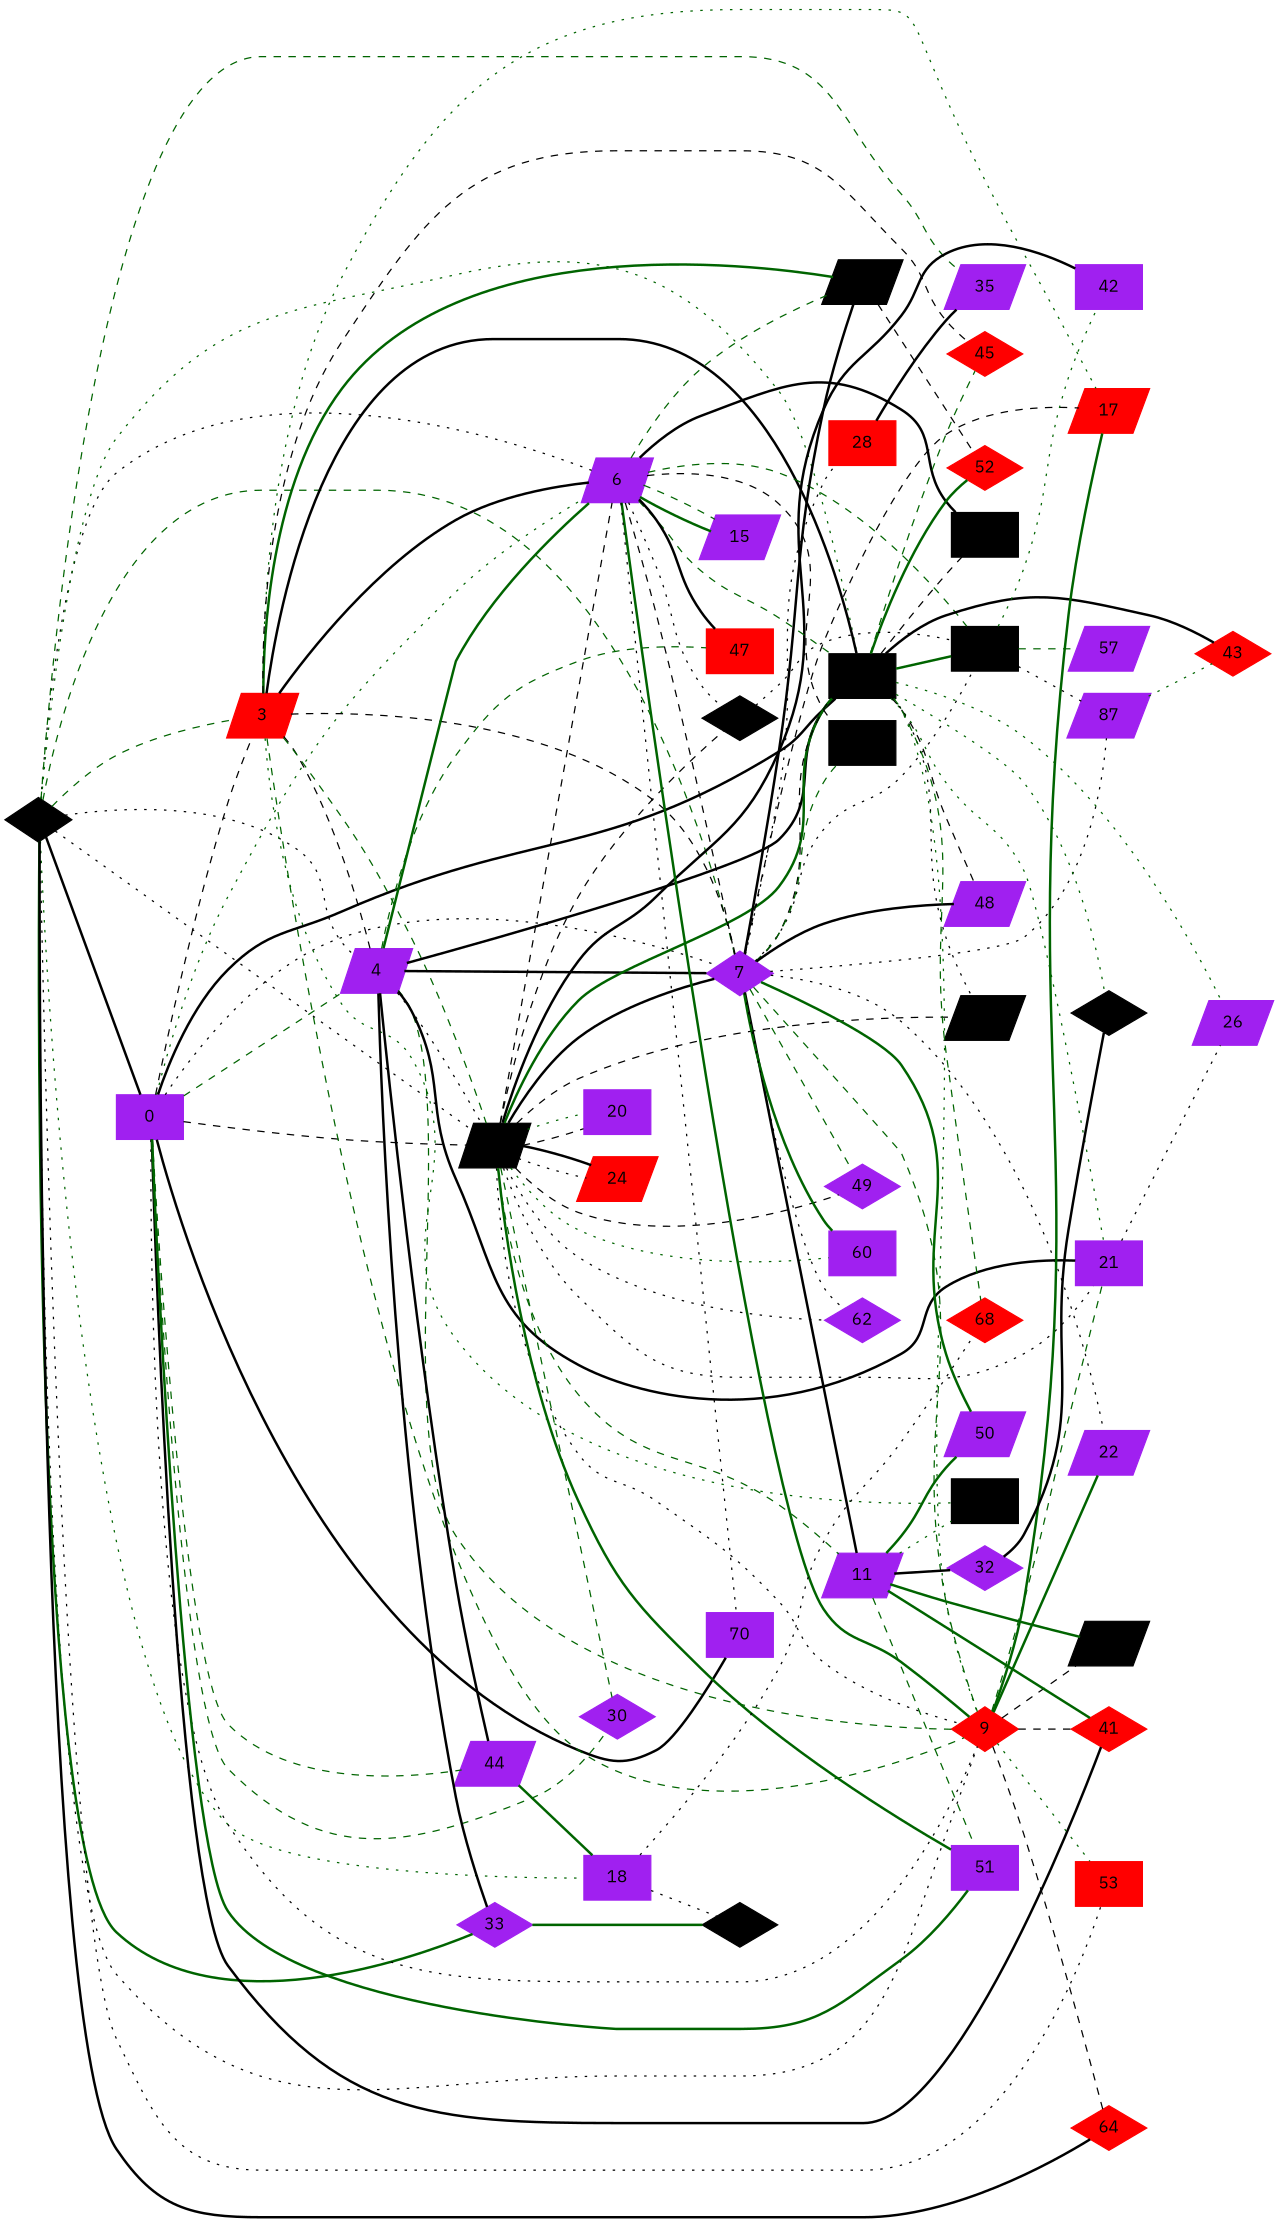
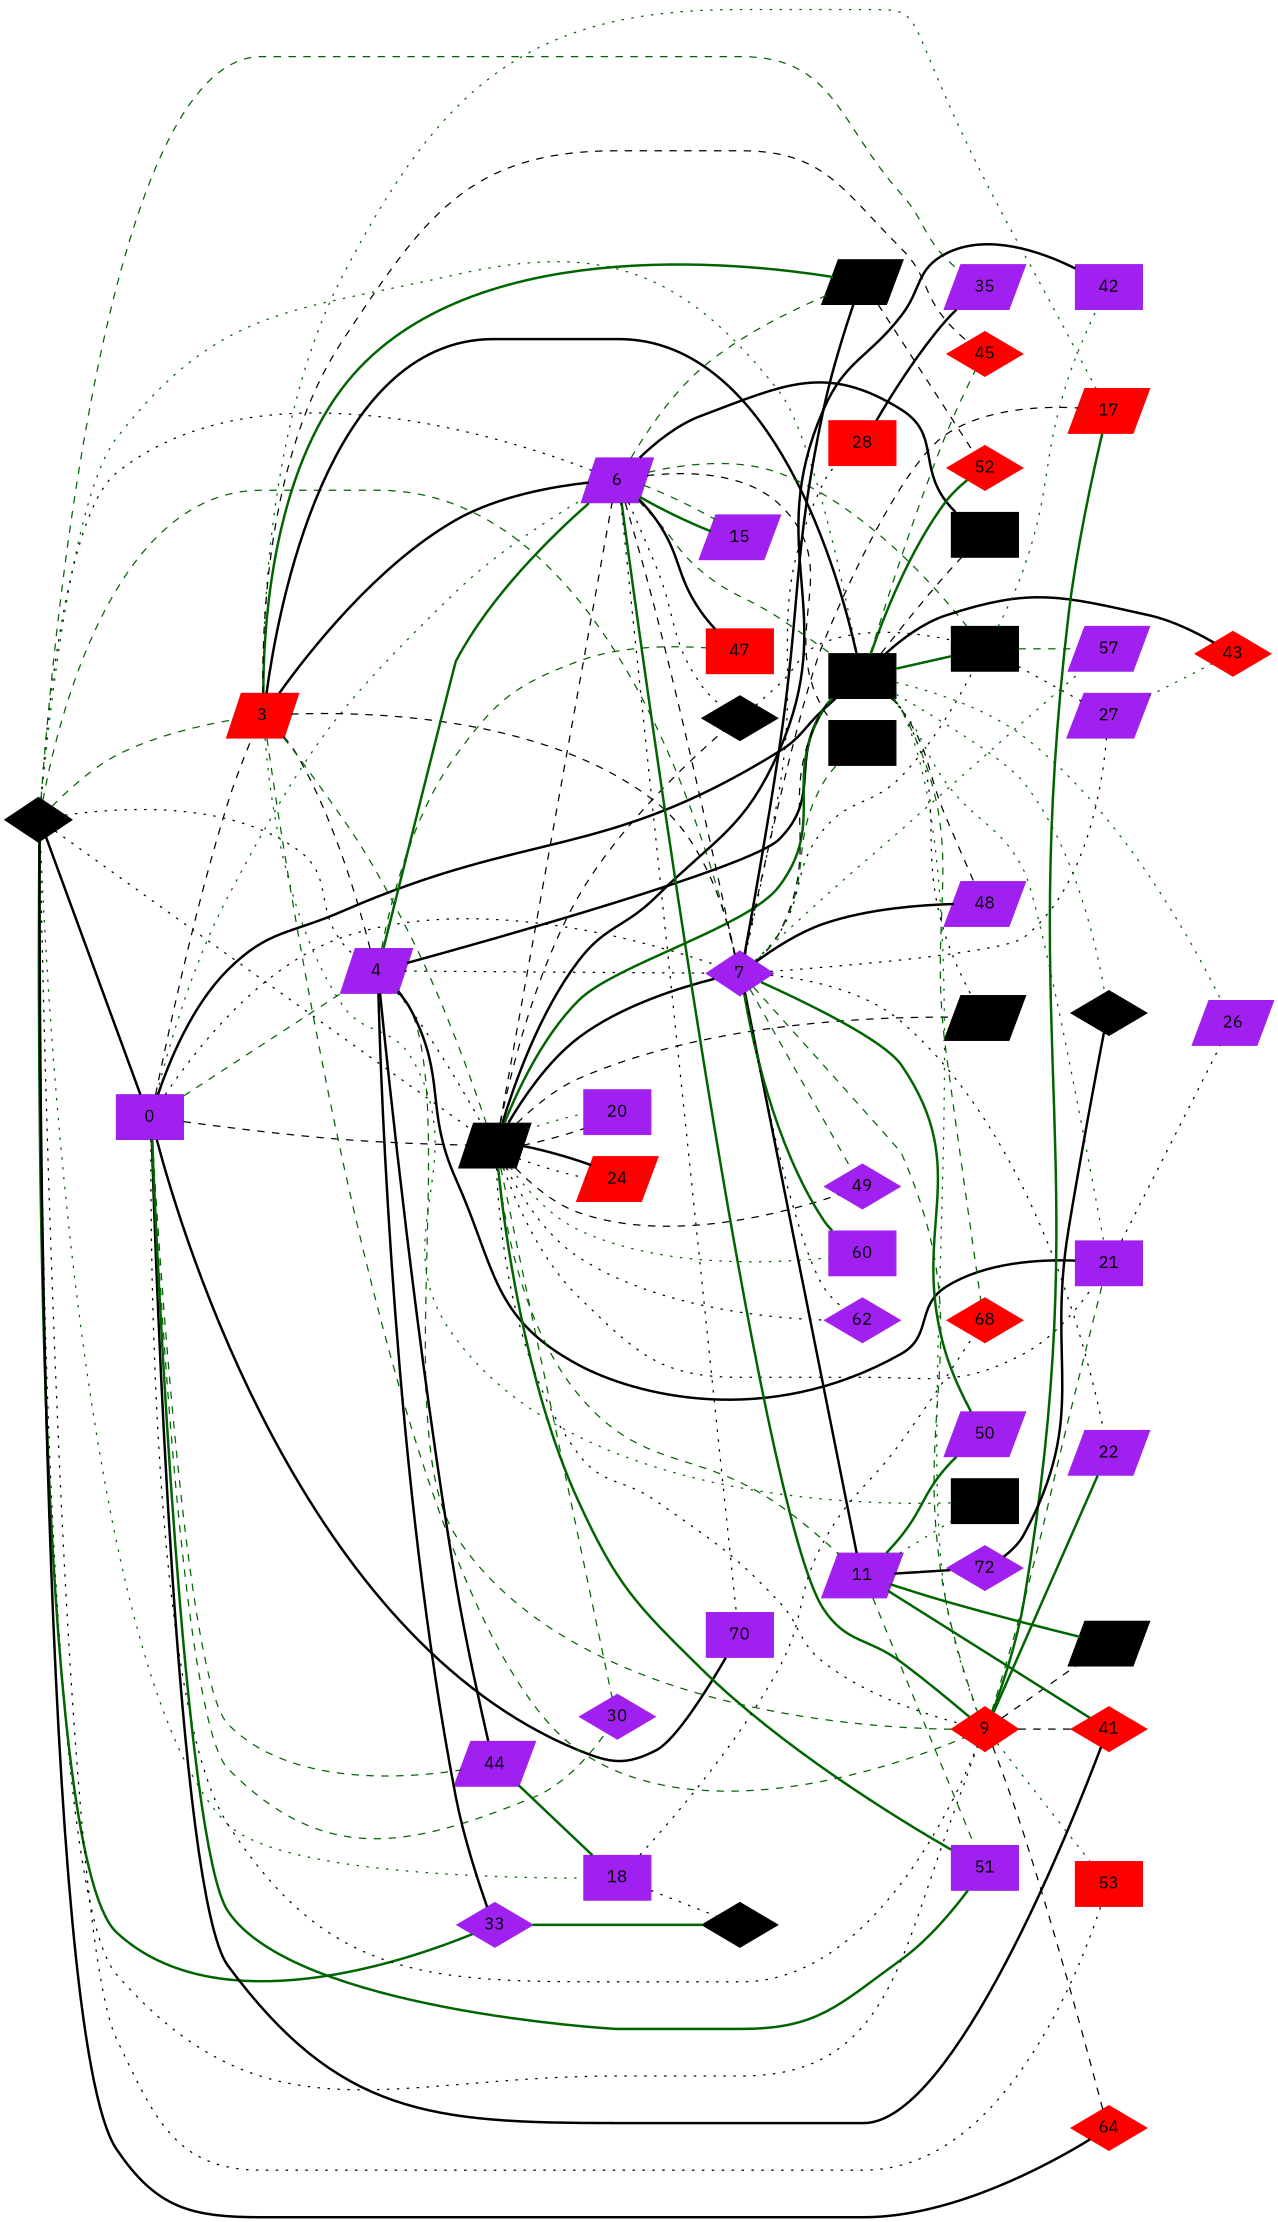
(1109, 716) -> (1109, 716)
none -> (918, 815)
(555, 972) -> (555, 972)
(985, 1568) -> (985, 1568)
